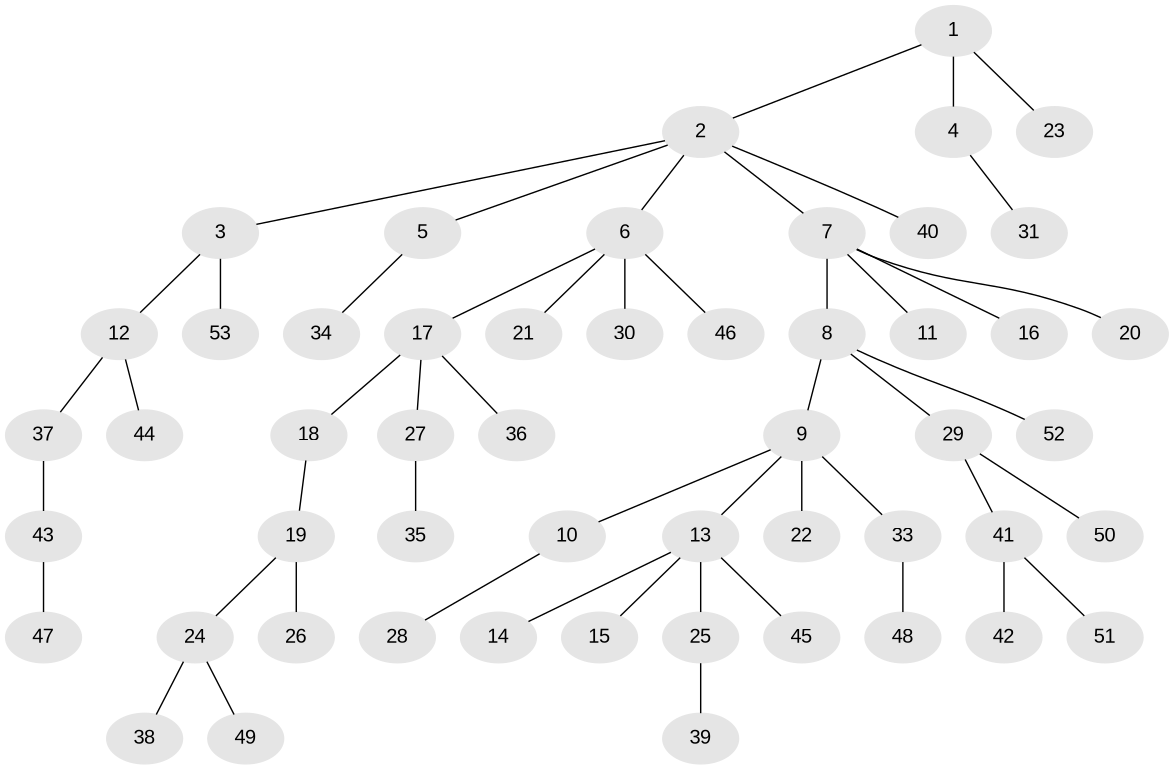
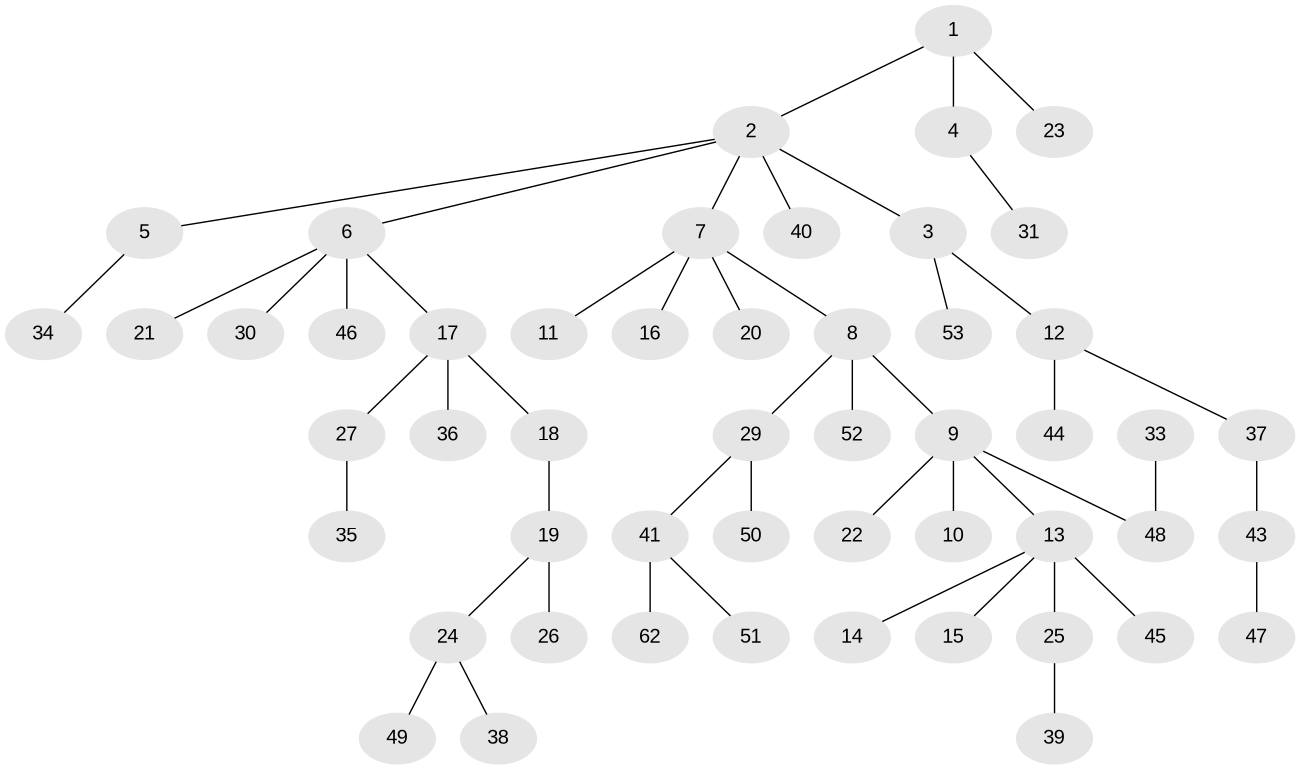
(852, 486) -> (1054, 486)
(397, 637) -> none
(1004, 637) -> (650, 637)
